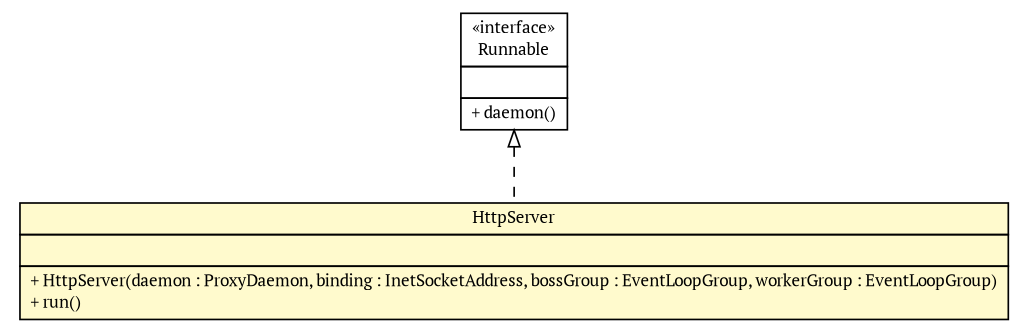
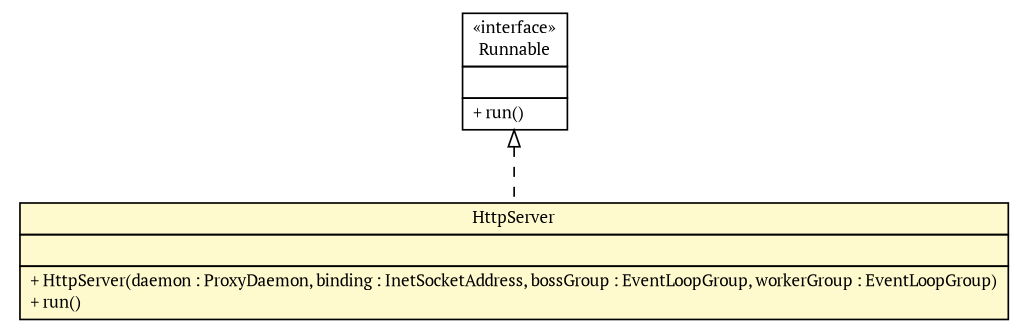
(514, 113) -> (499, 113)
